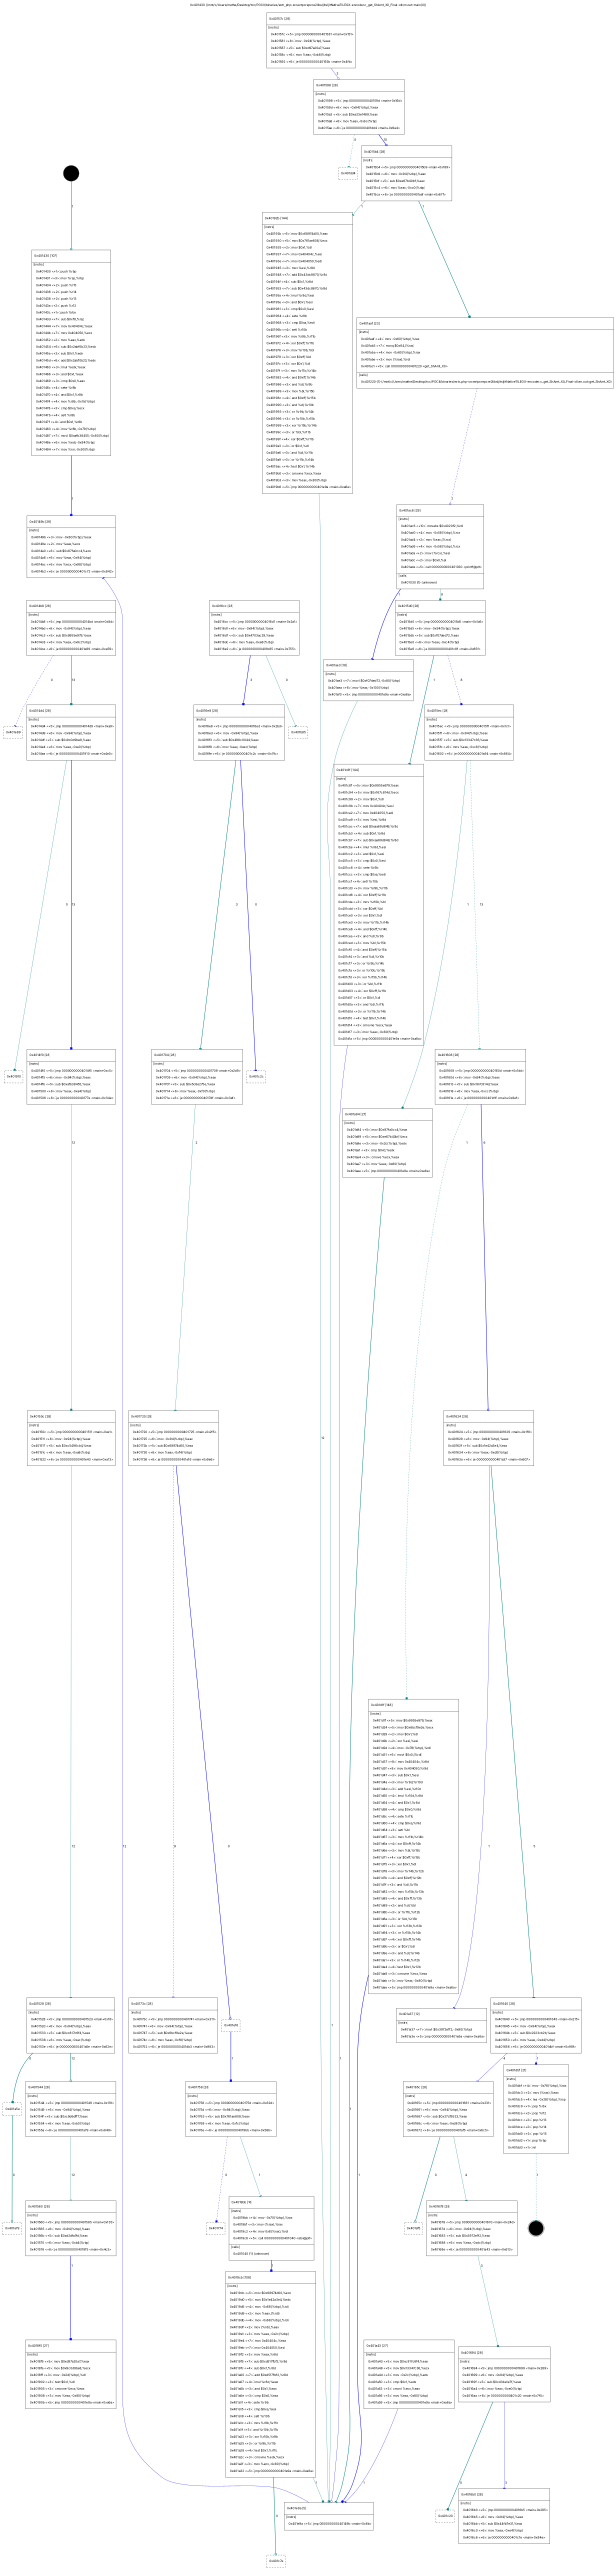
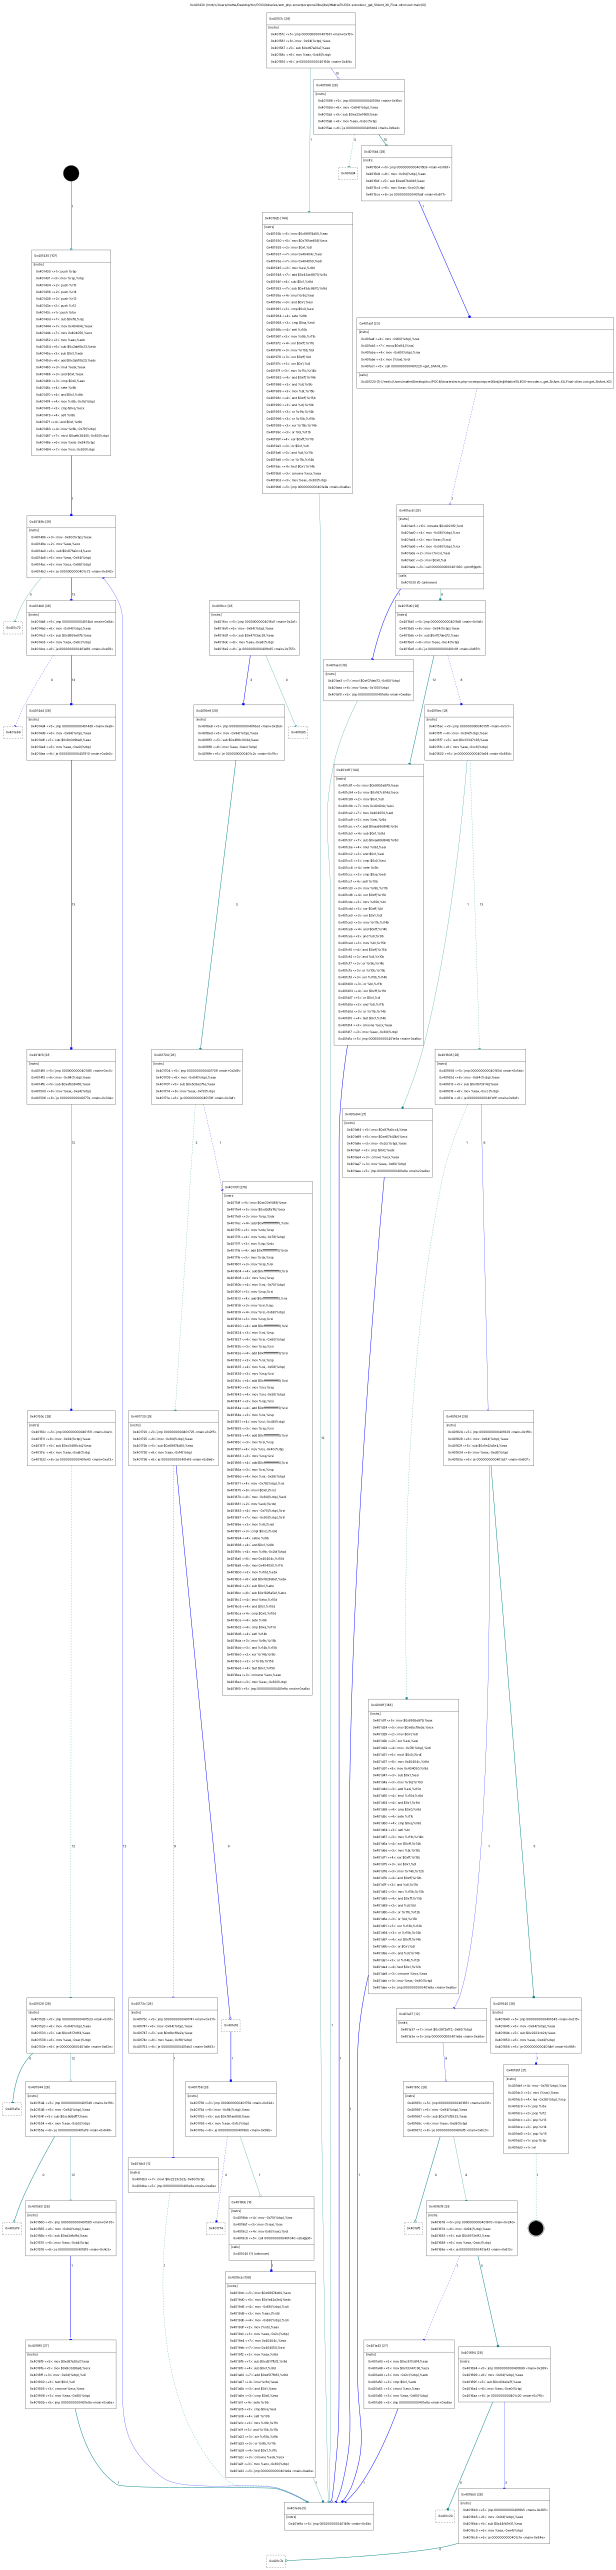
(337, 74) -> (337, 74)
(382, 139) -> (382, 139)
(359, 207) -> (310, 140)
(444, 258) -> (444, 258)
none -> (71, 588)
none -> (13, 628)
(71, 679) -> (71, 679)
(434, 680) -> (434, 680)
(14, 1077) -> none
(256, 1077) -> none
(71, 1256) -> (71, 1256)
(485, 1256) -> (485, 1256)
(185, 1257) -> (185, 1257)
none -> (267, 1438)
(331, 1598) -> (331, 1598)
(71, 1731) -> (71, 1731)
(512, 1731) -> (512, 1731)
(339, 1773) -> (339, 1773)
(349, 1839) -> (349, 1839)
(71, 2066) -> (71, 2066)
(493, 2067) -> (444, 2061)
(18, 2075) -> (18, 2075)
(250, 2166) -> (250, 2166)
(12, 2168) -> (33, 2177)
none -> (173, 2175)
(71, 2297) -> (71, 2297)
none -> (442, 2297)
(488, 2300) -> (488, 2300)
(377, 2458) -> (377, 2458)
none -> (169, 2487)
(275, 2515) -> (373, 2555)
